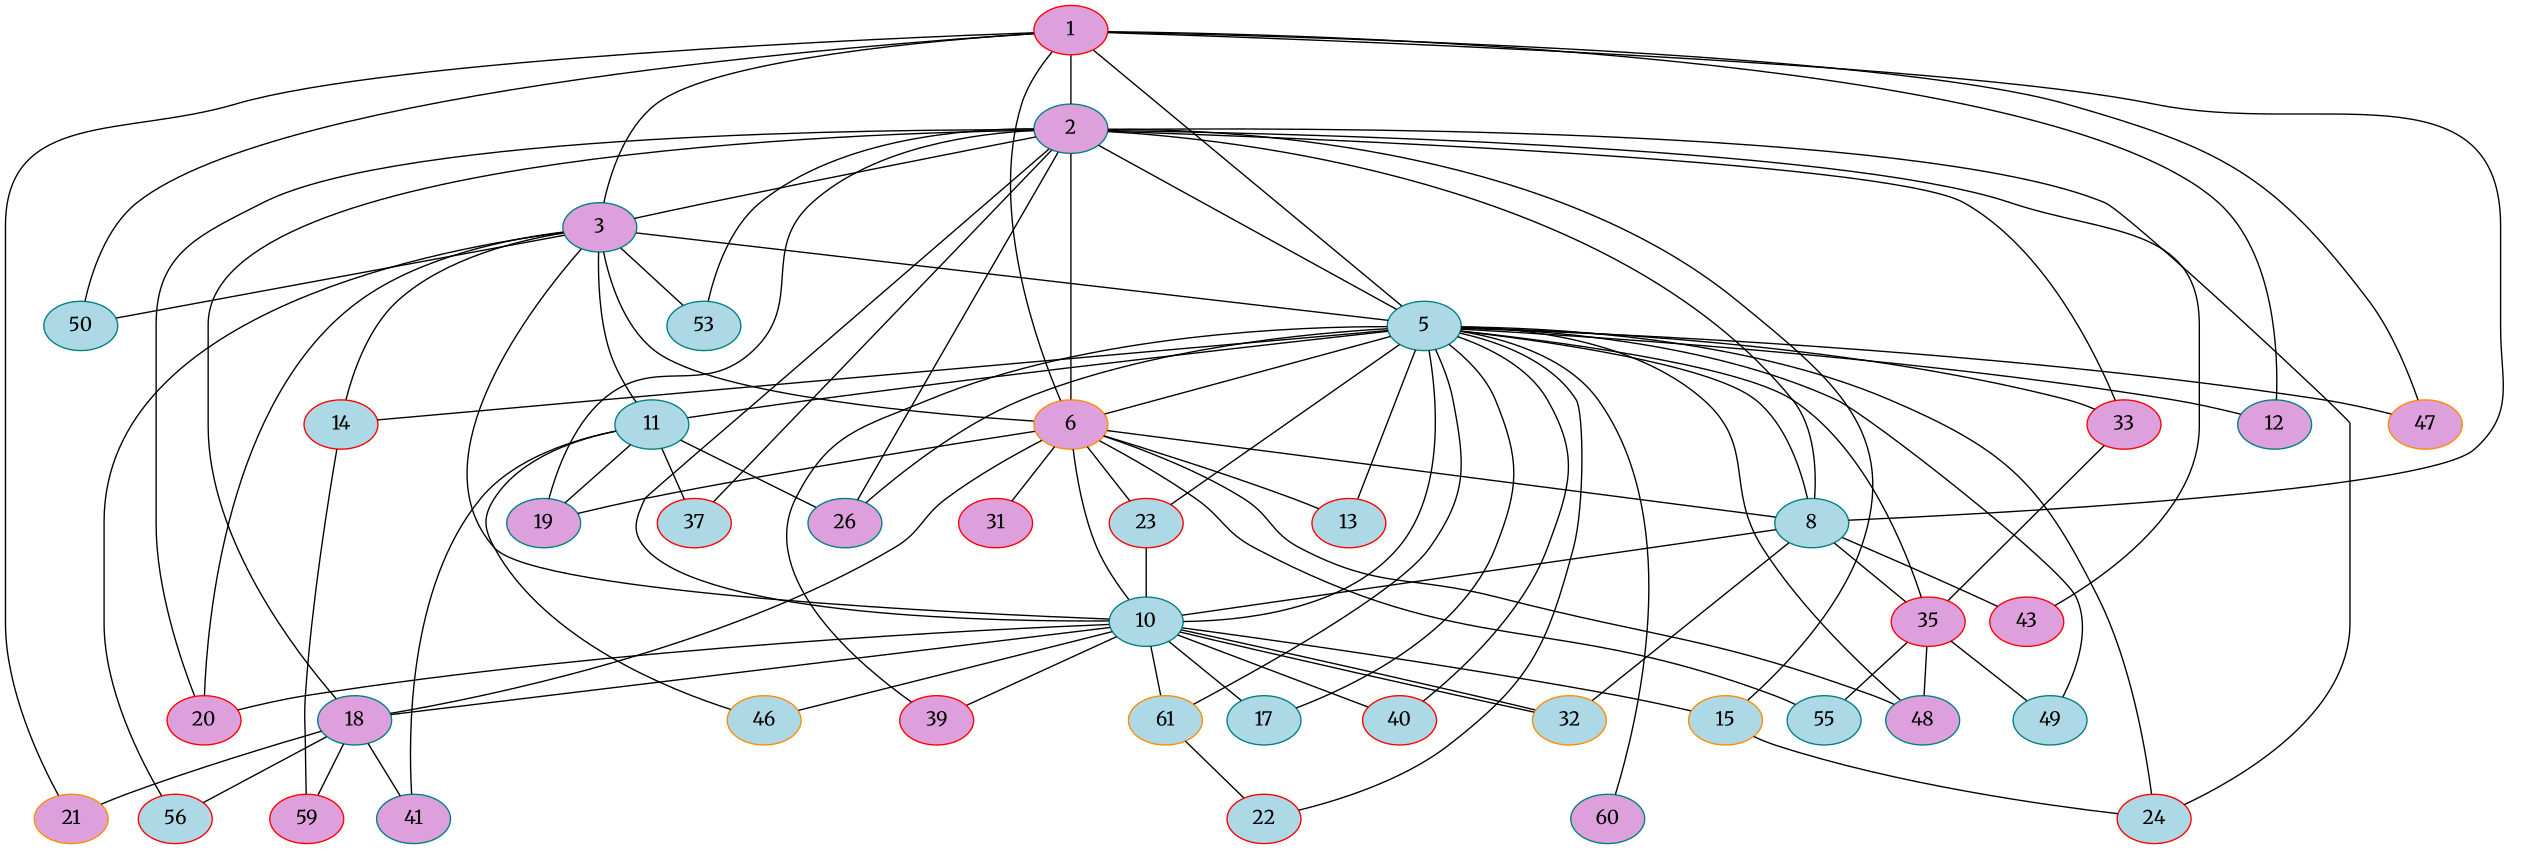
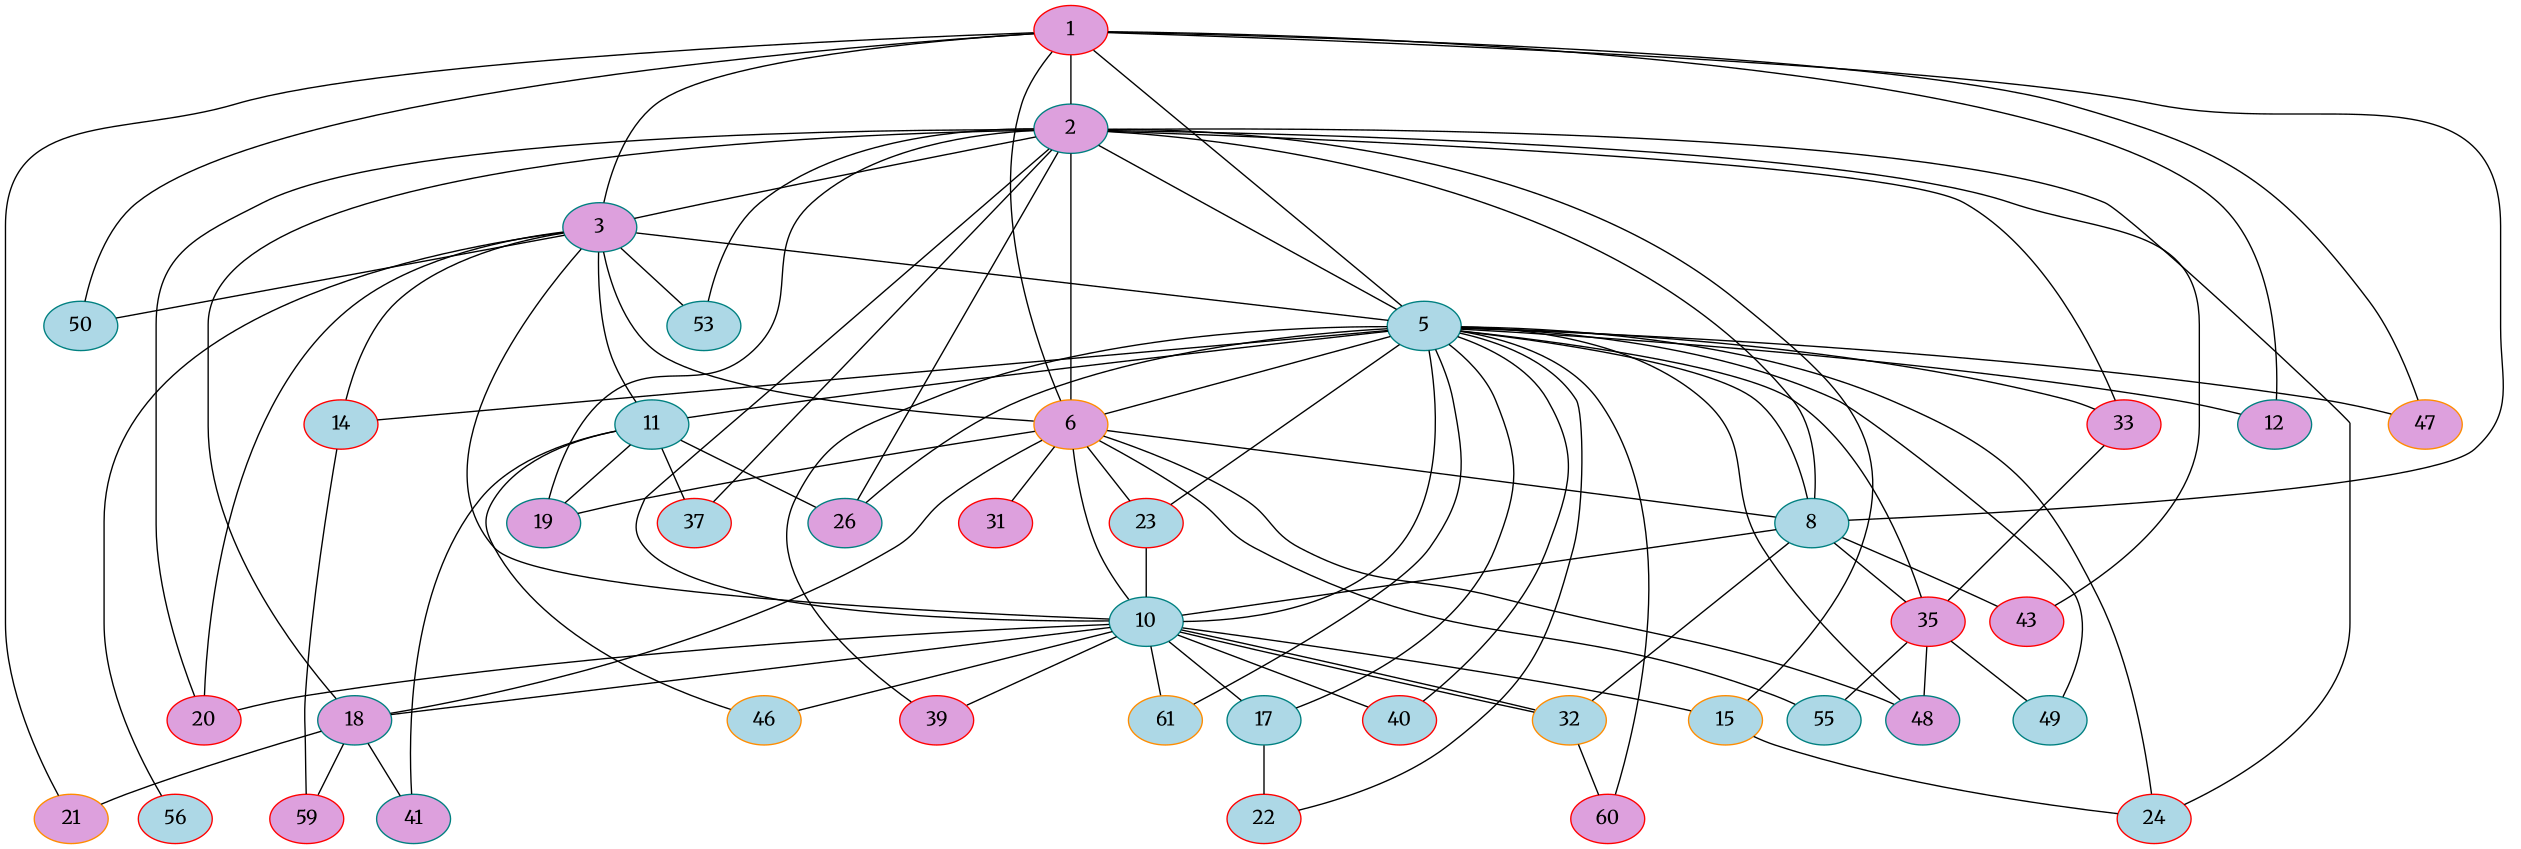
(1349, 523) -> none
(1215, 769) -> (1264, 770)
(265, 770) -> none
none -> (1589, 770)
(1608, 819) -> (1608, 819)
